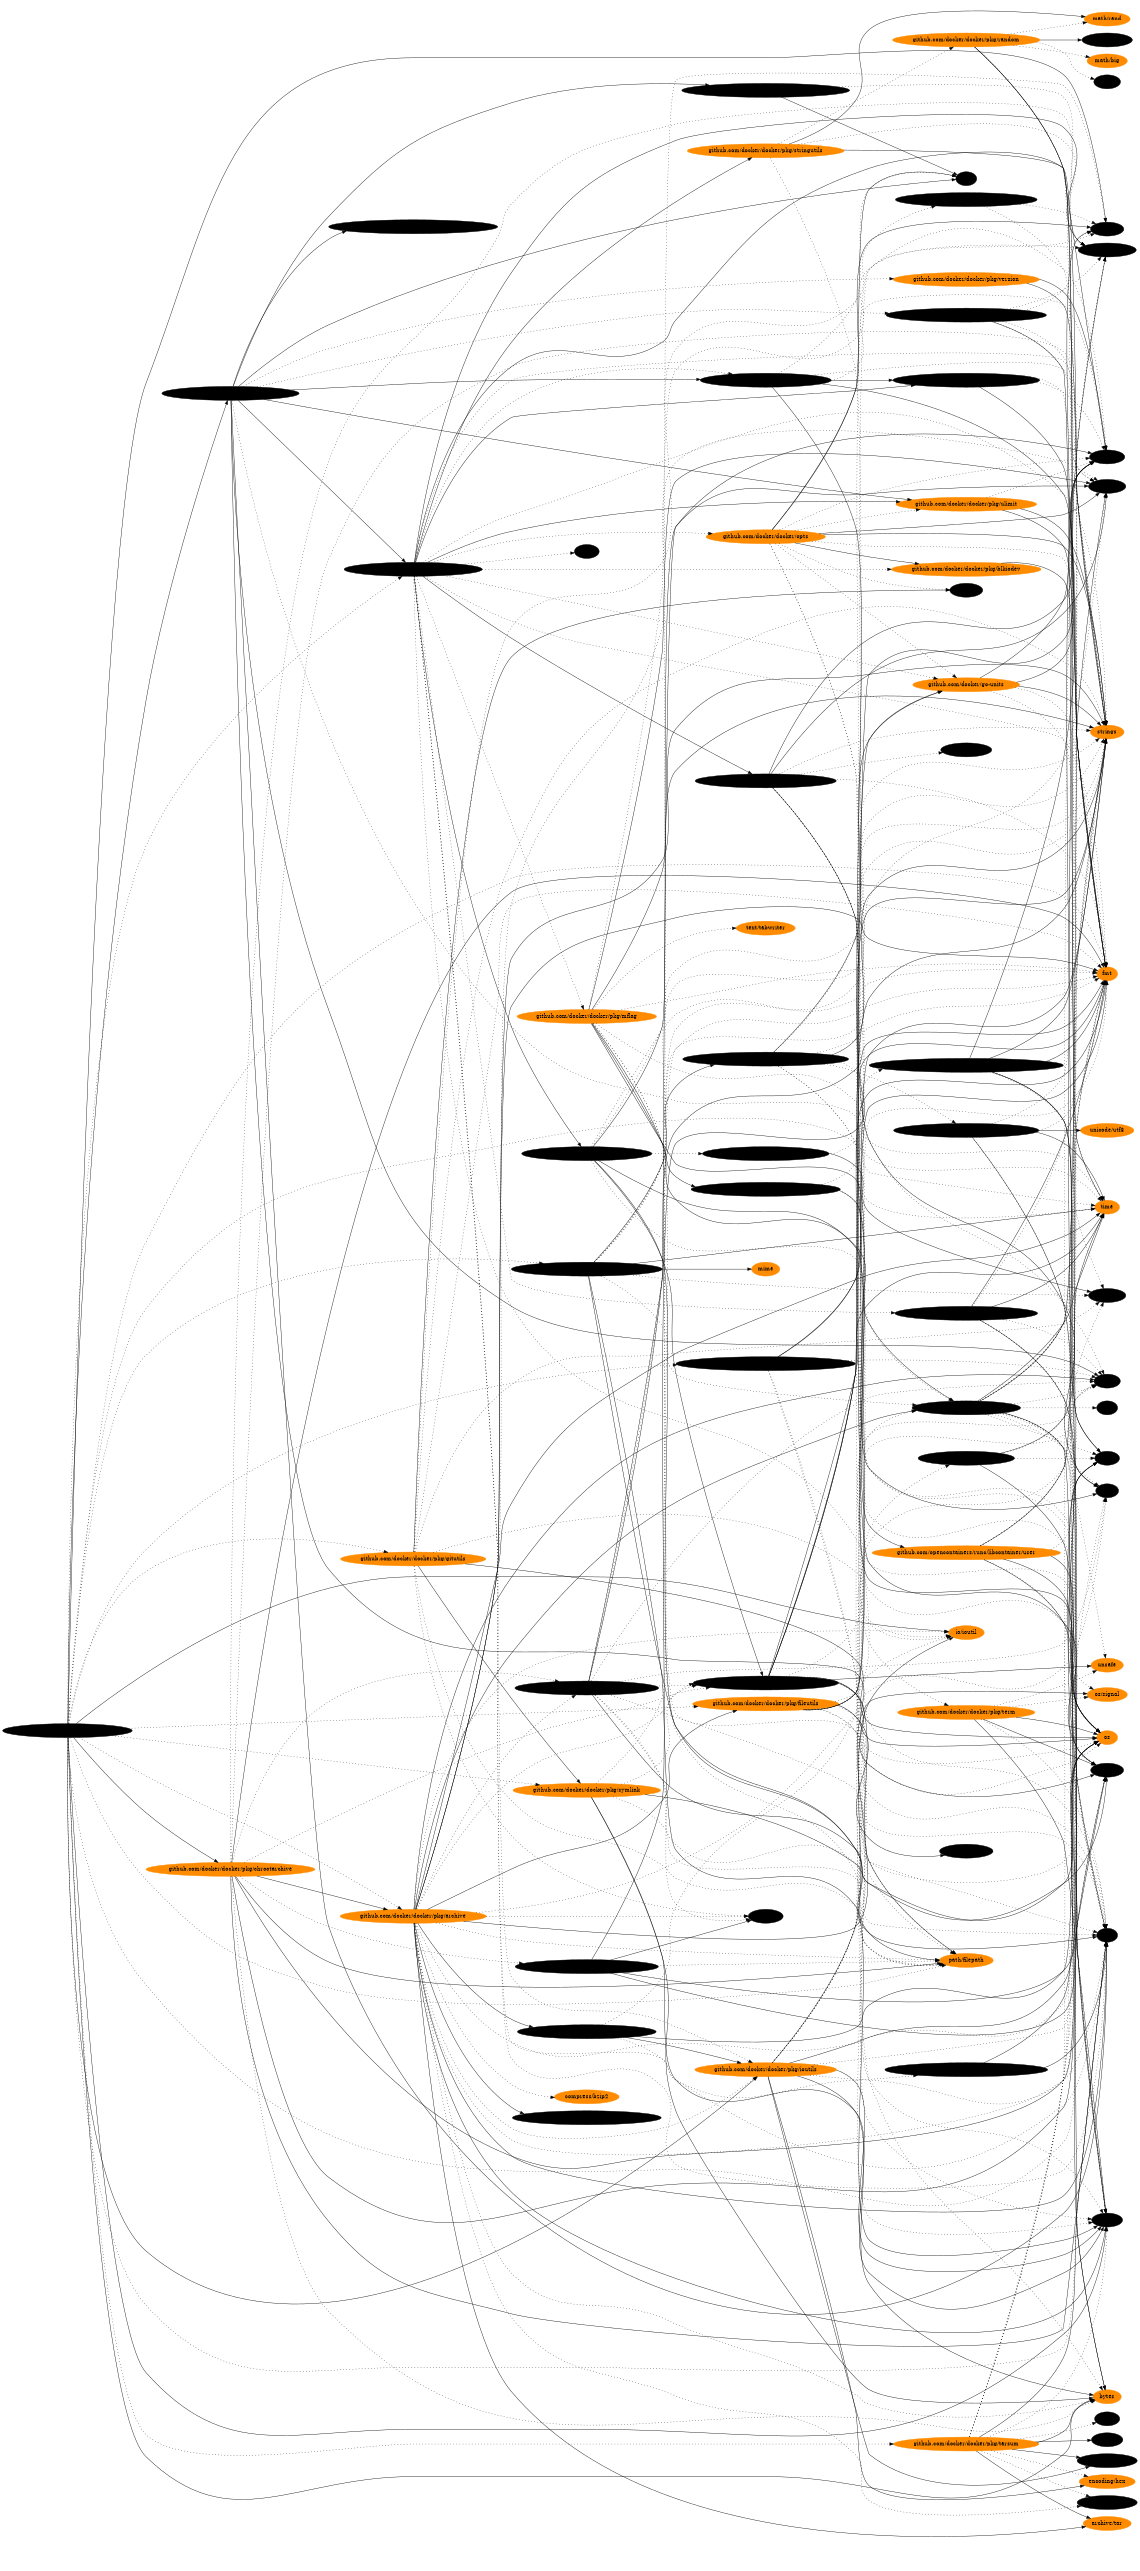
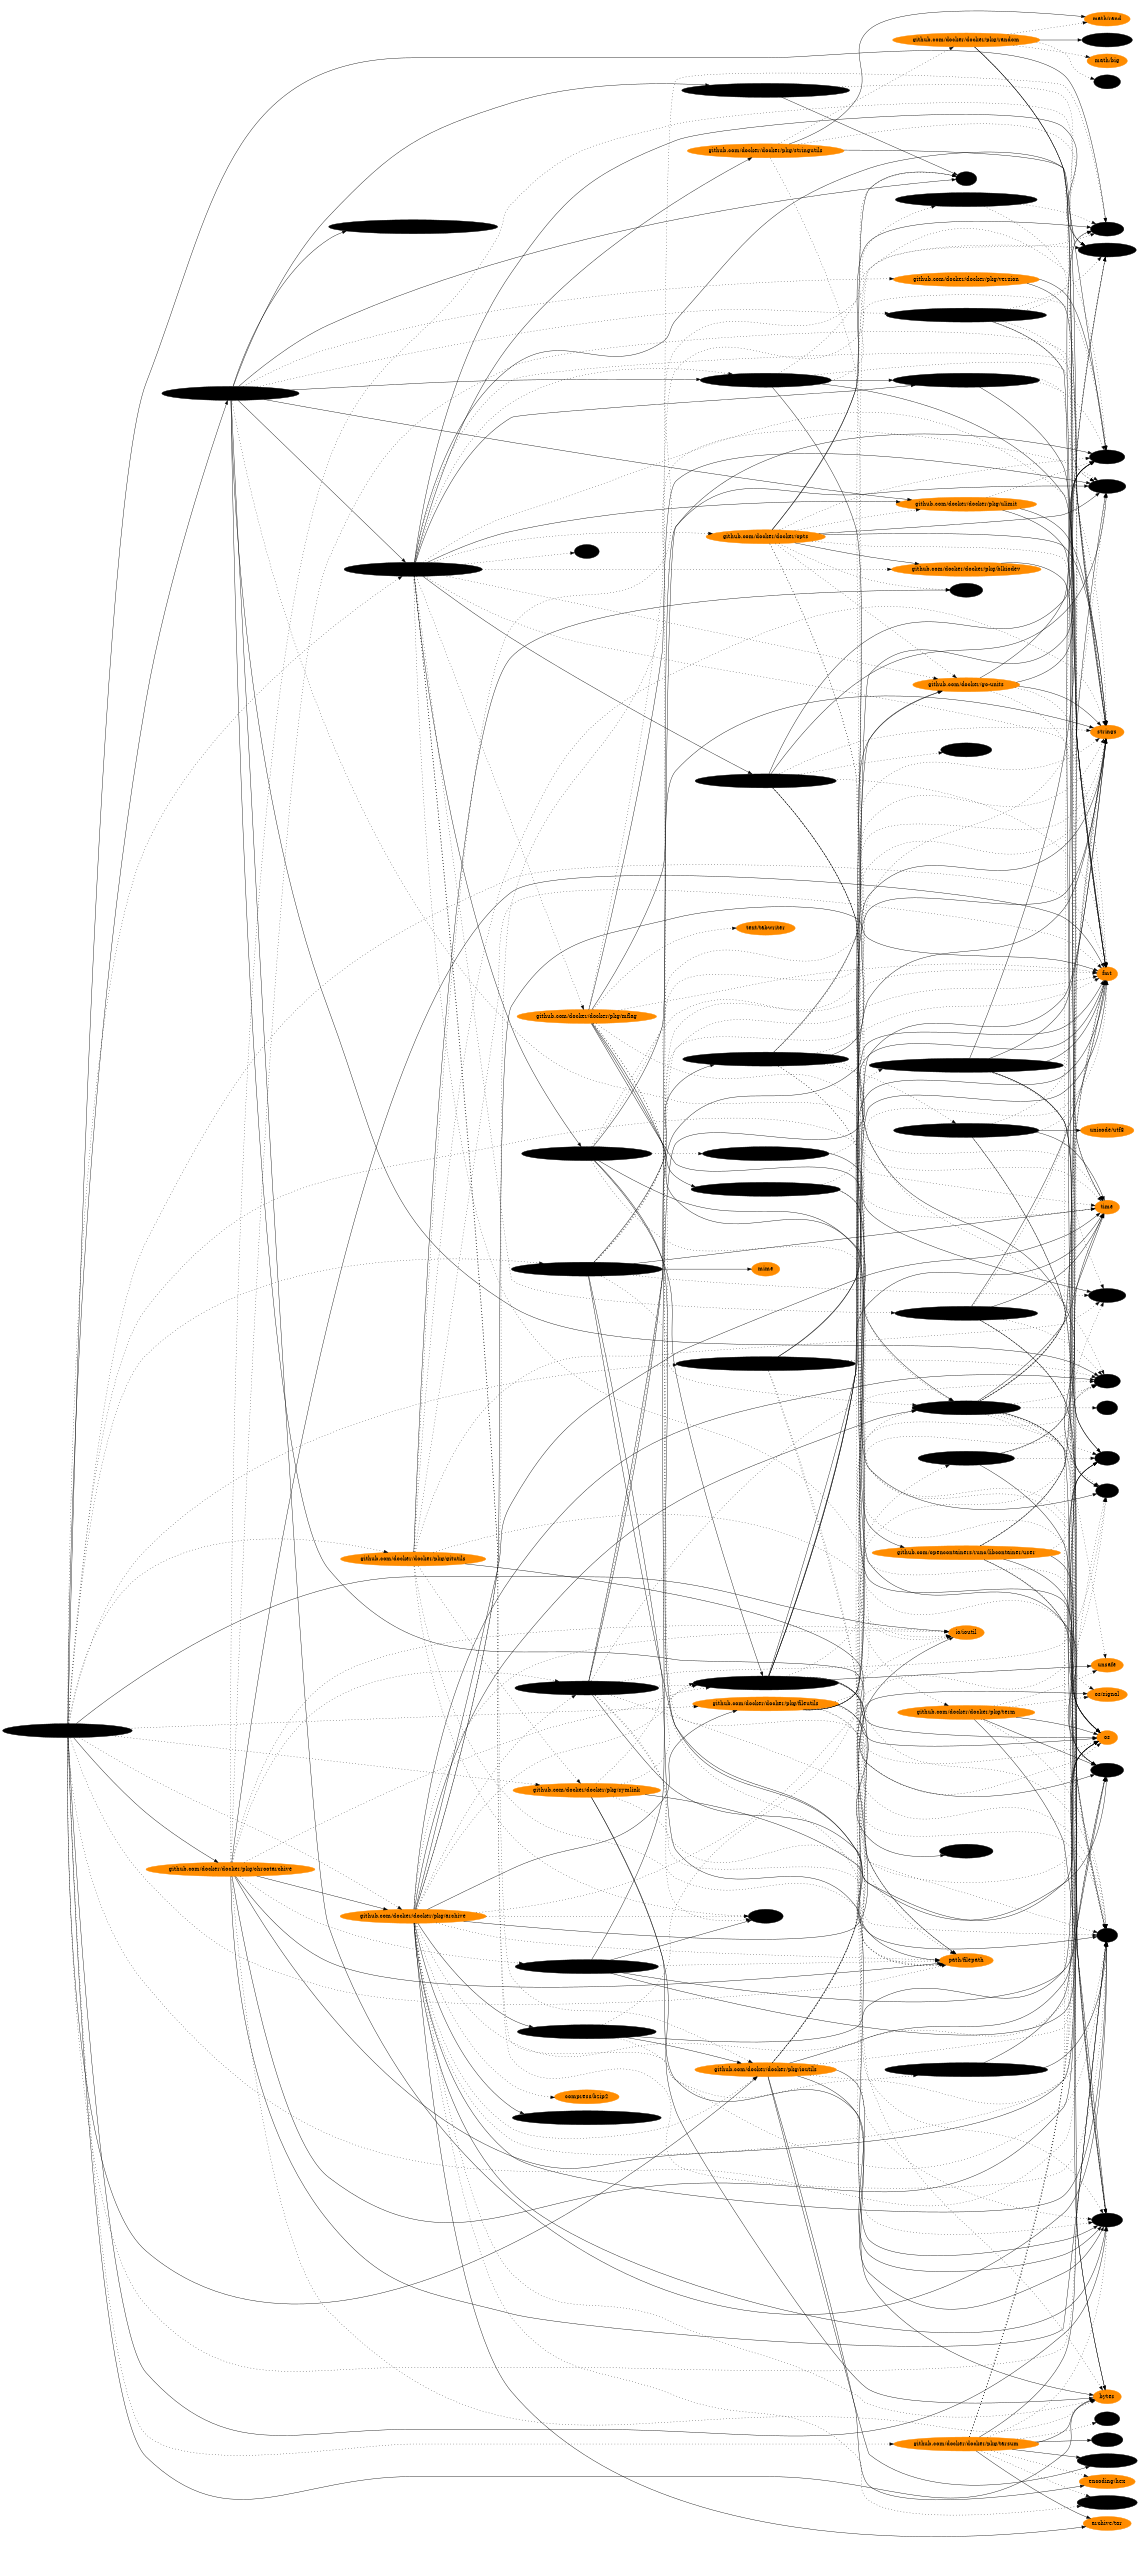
(511, 959) -> none
none -> (508, 1636)
(487, 1665) -> (487, 1665)
